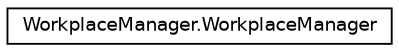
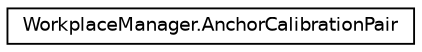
(200, 26) -> (211, 26)
